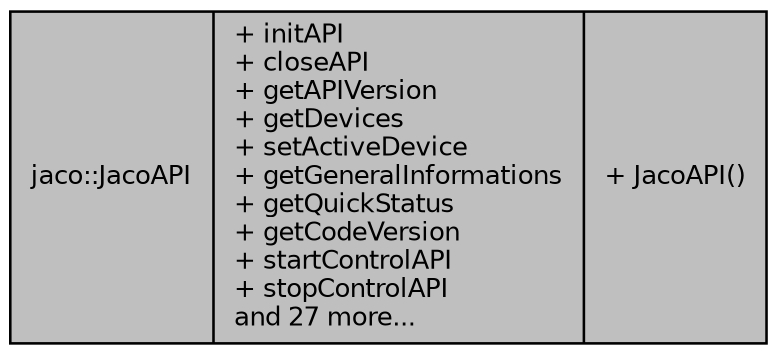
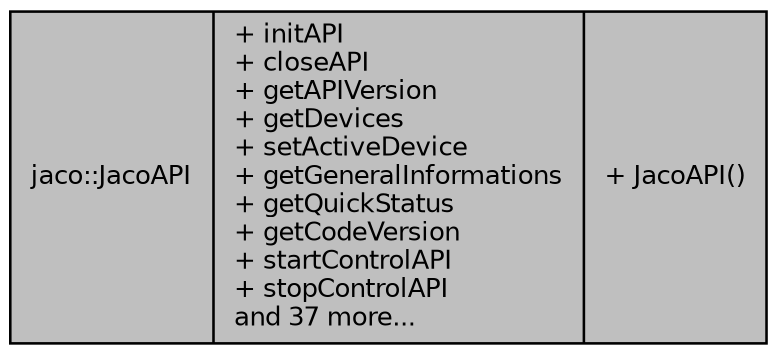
(325, 318) -> (325, 318)
